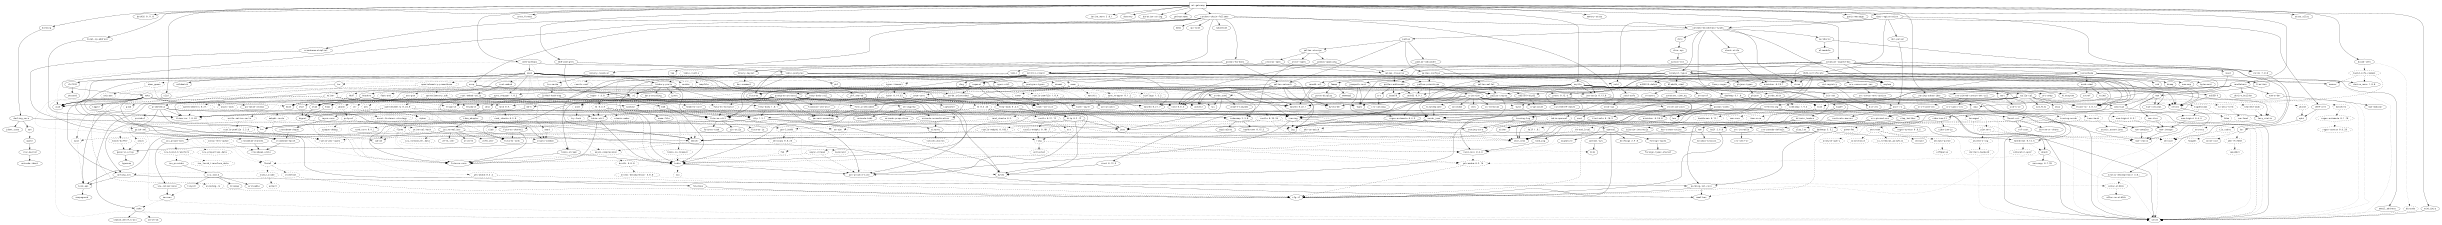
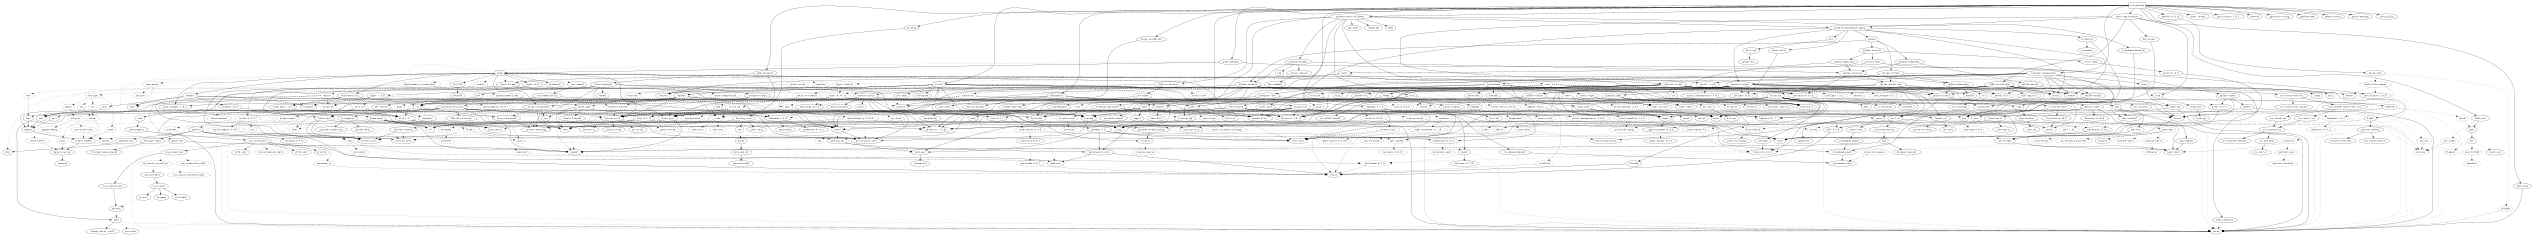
(995, 130) -> none
(654, 146) -> (595, 119)
